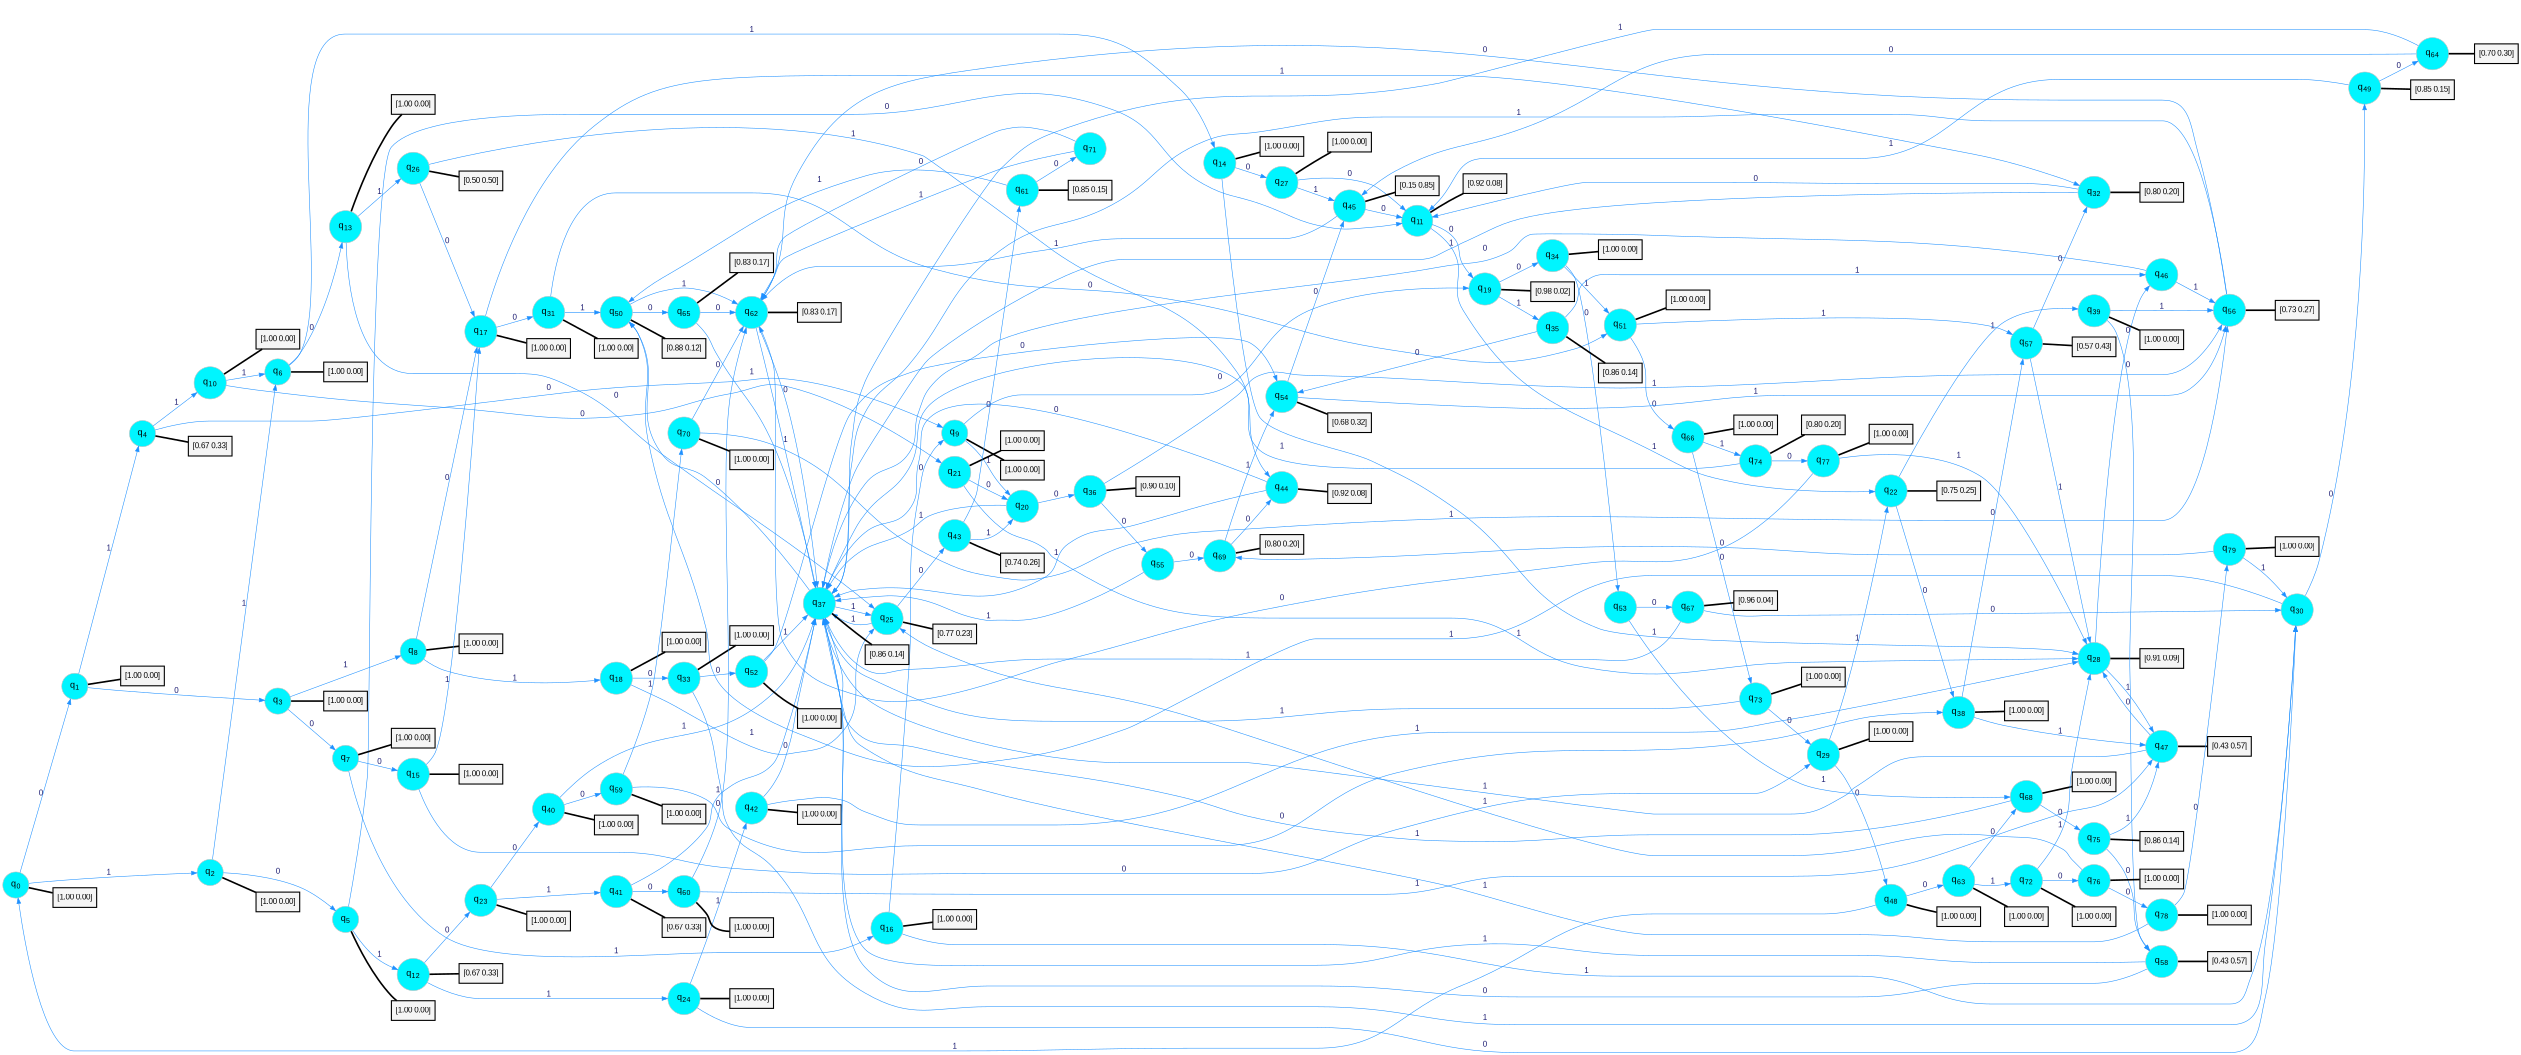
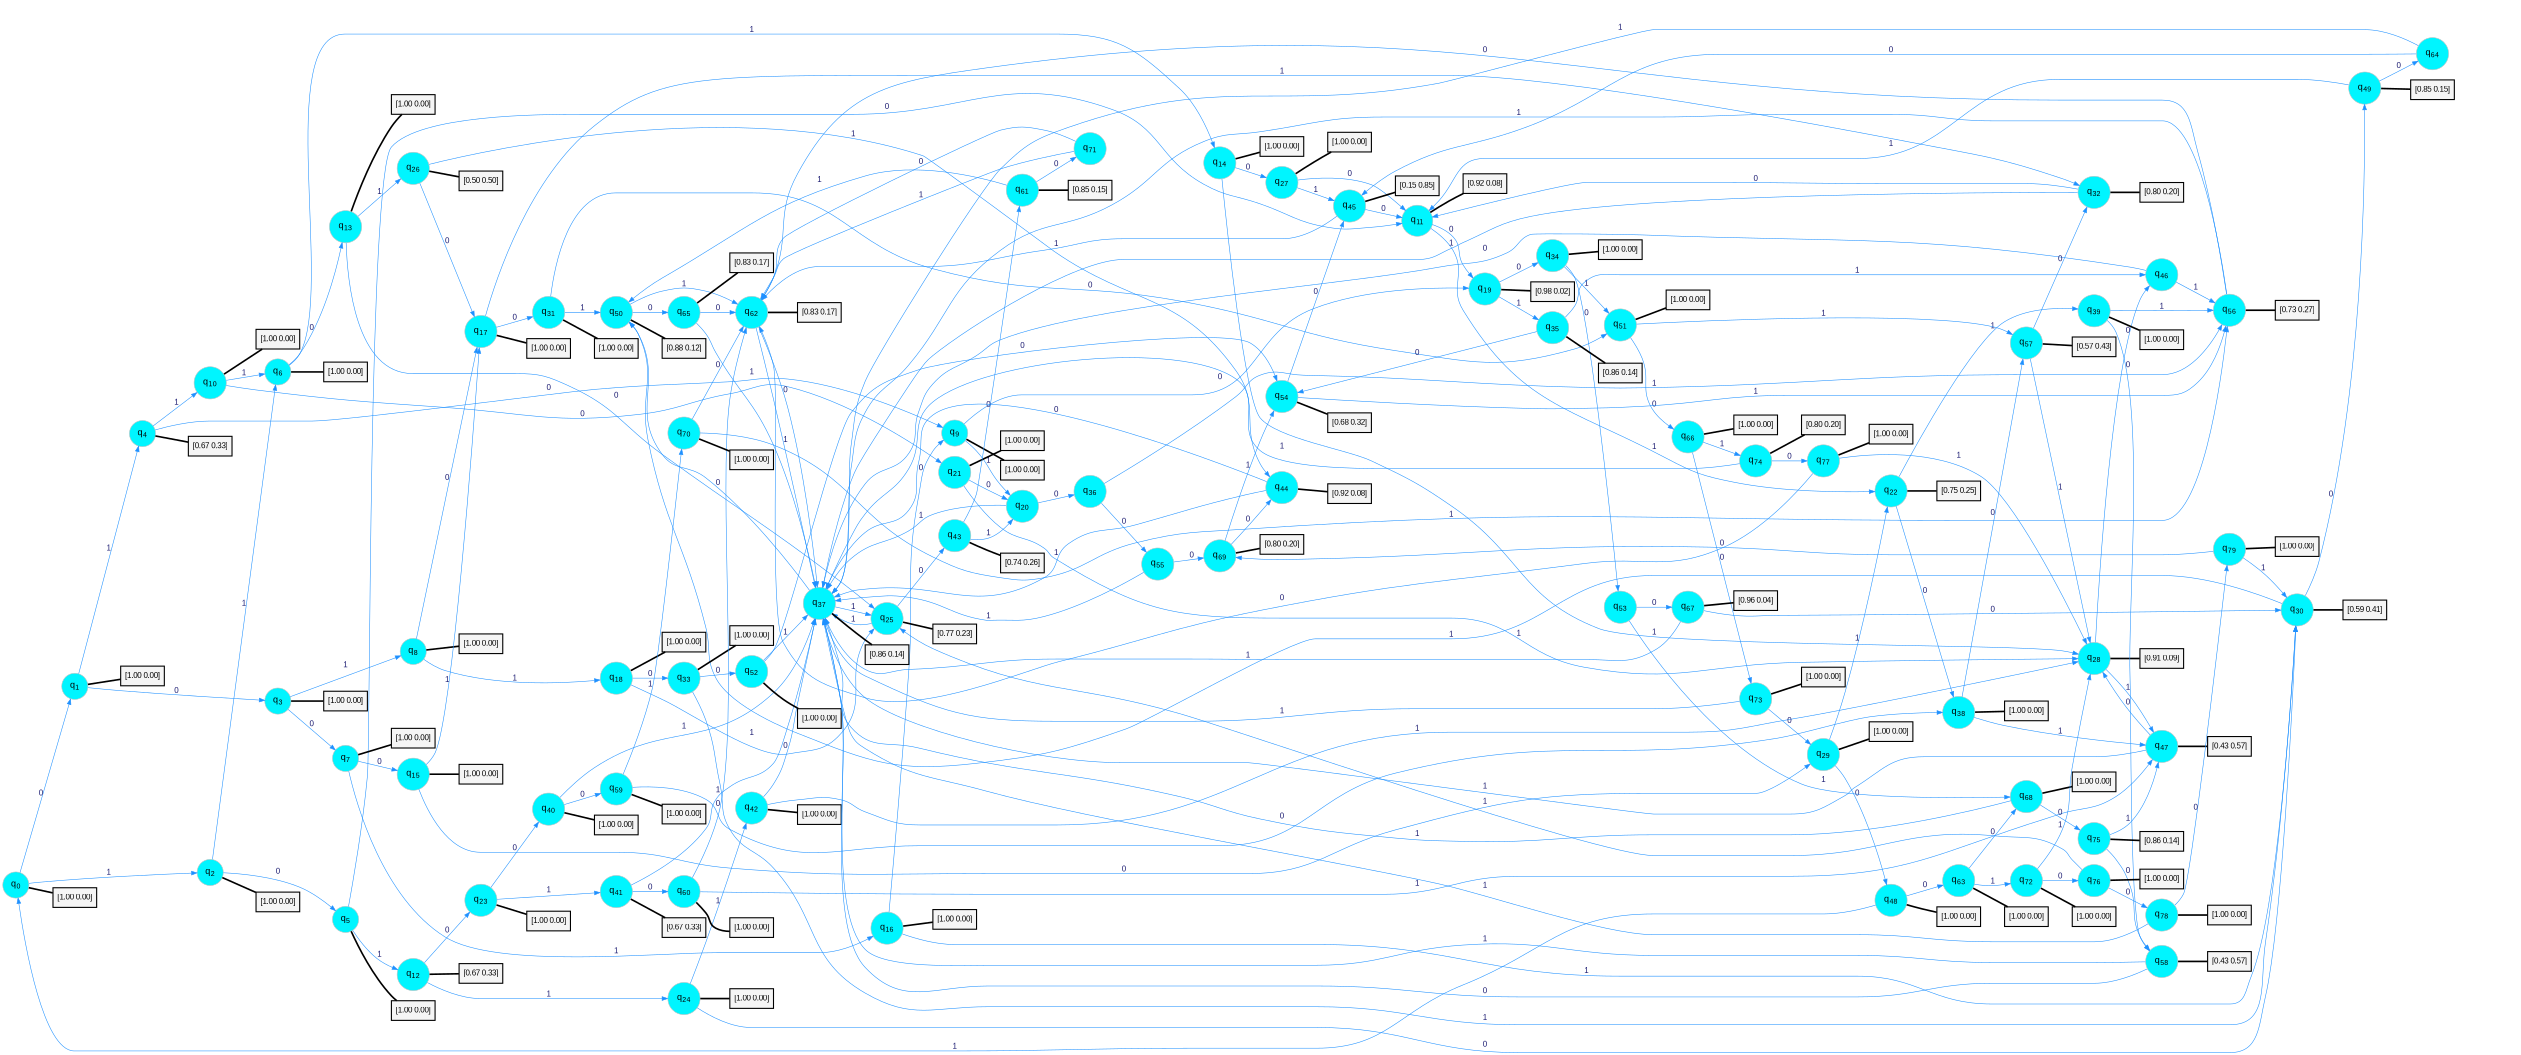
(2496, 54) -> none
(1158, 487) -> none
none -> (2365, 610)
